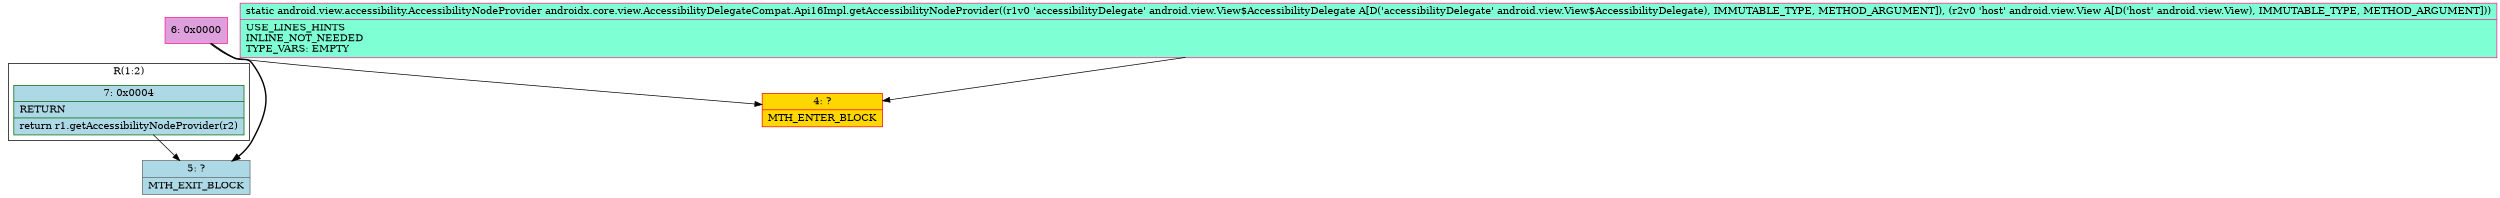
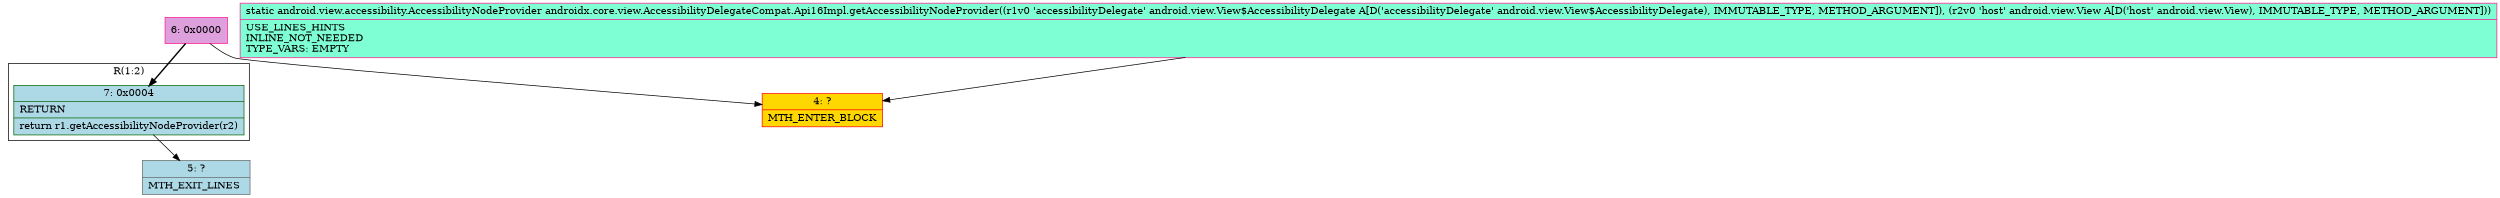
(265, 89) -> (172, 59)
(196, 186) -> (194, 186)
